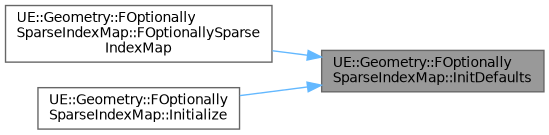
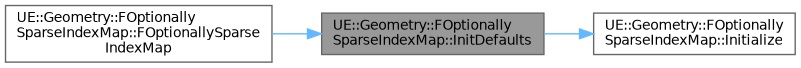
(274, 91) -> (562, 34)
